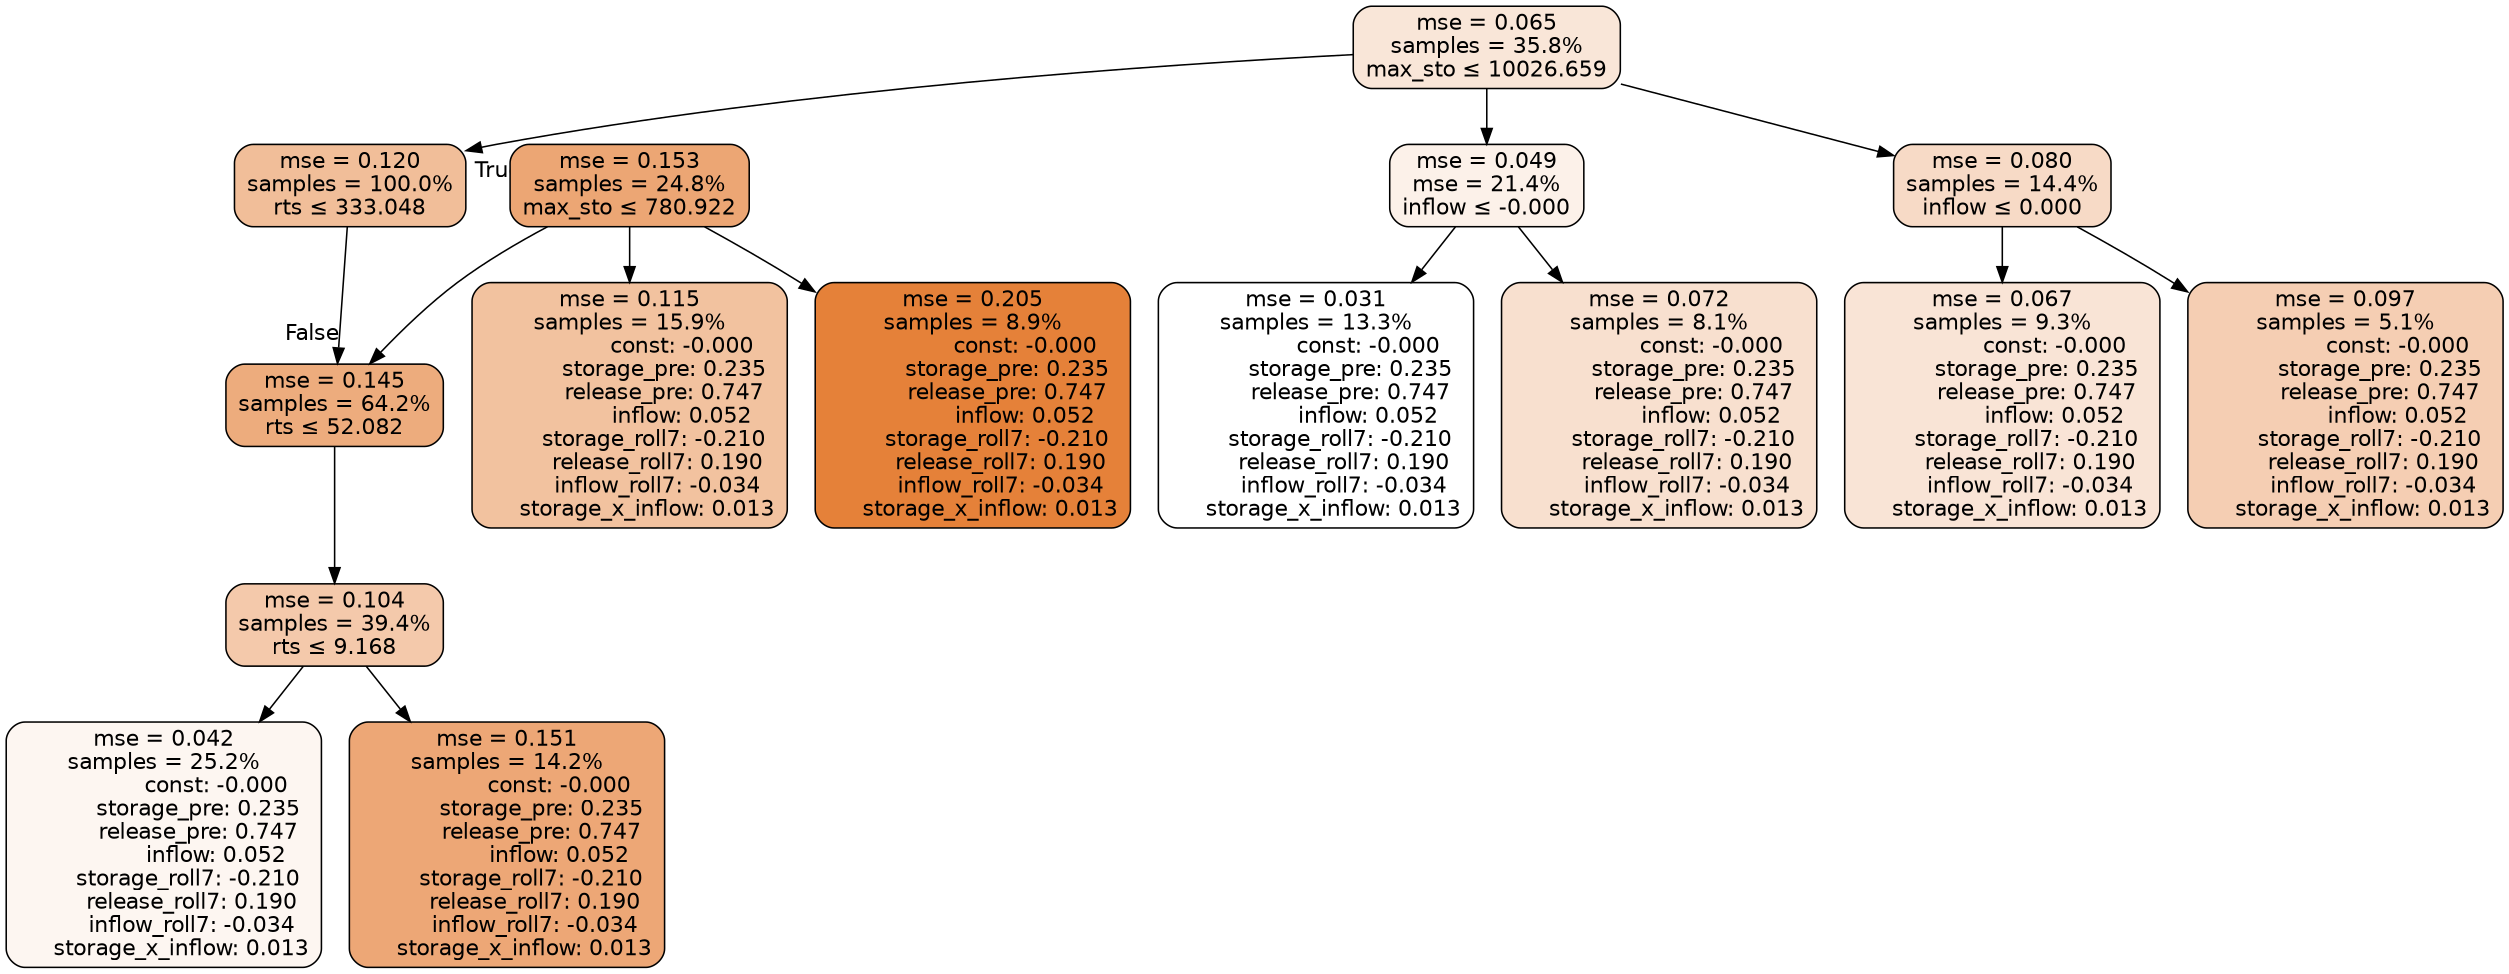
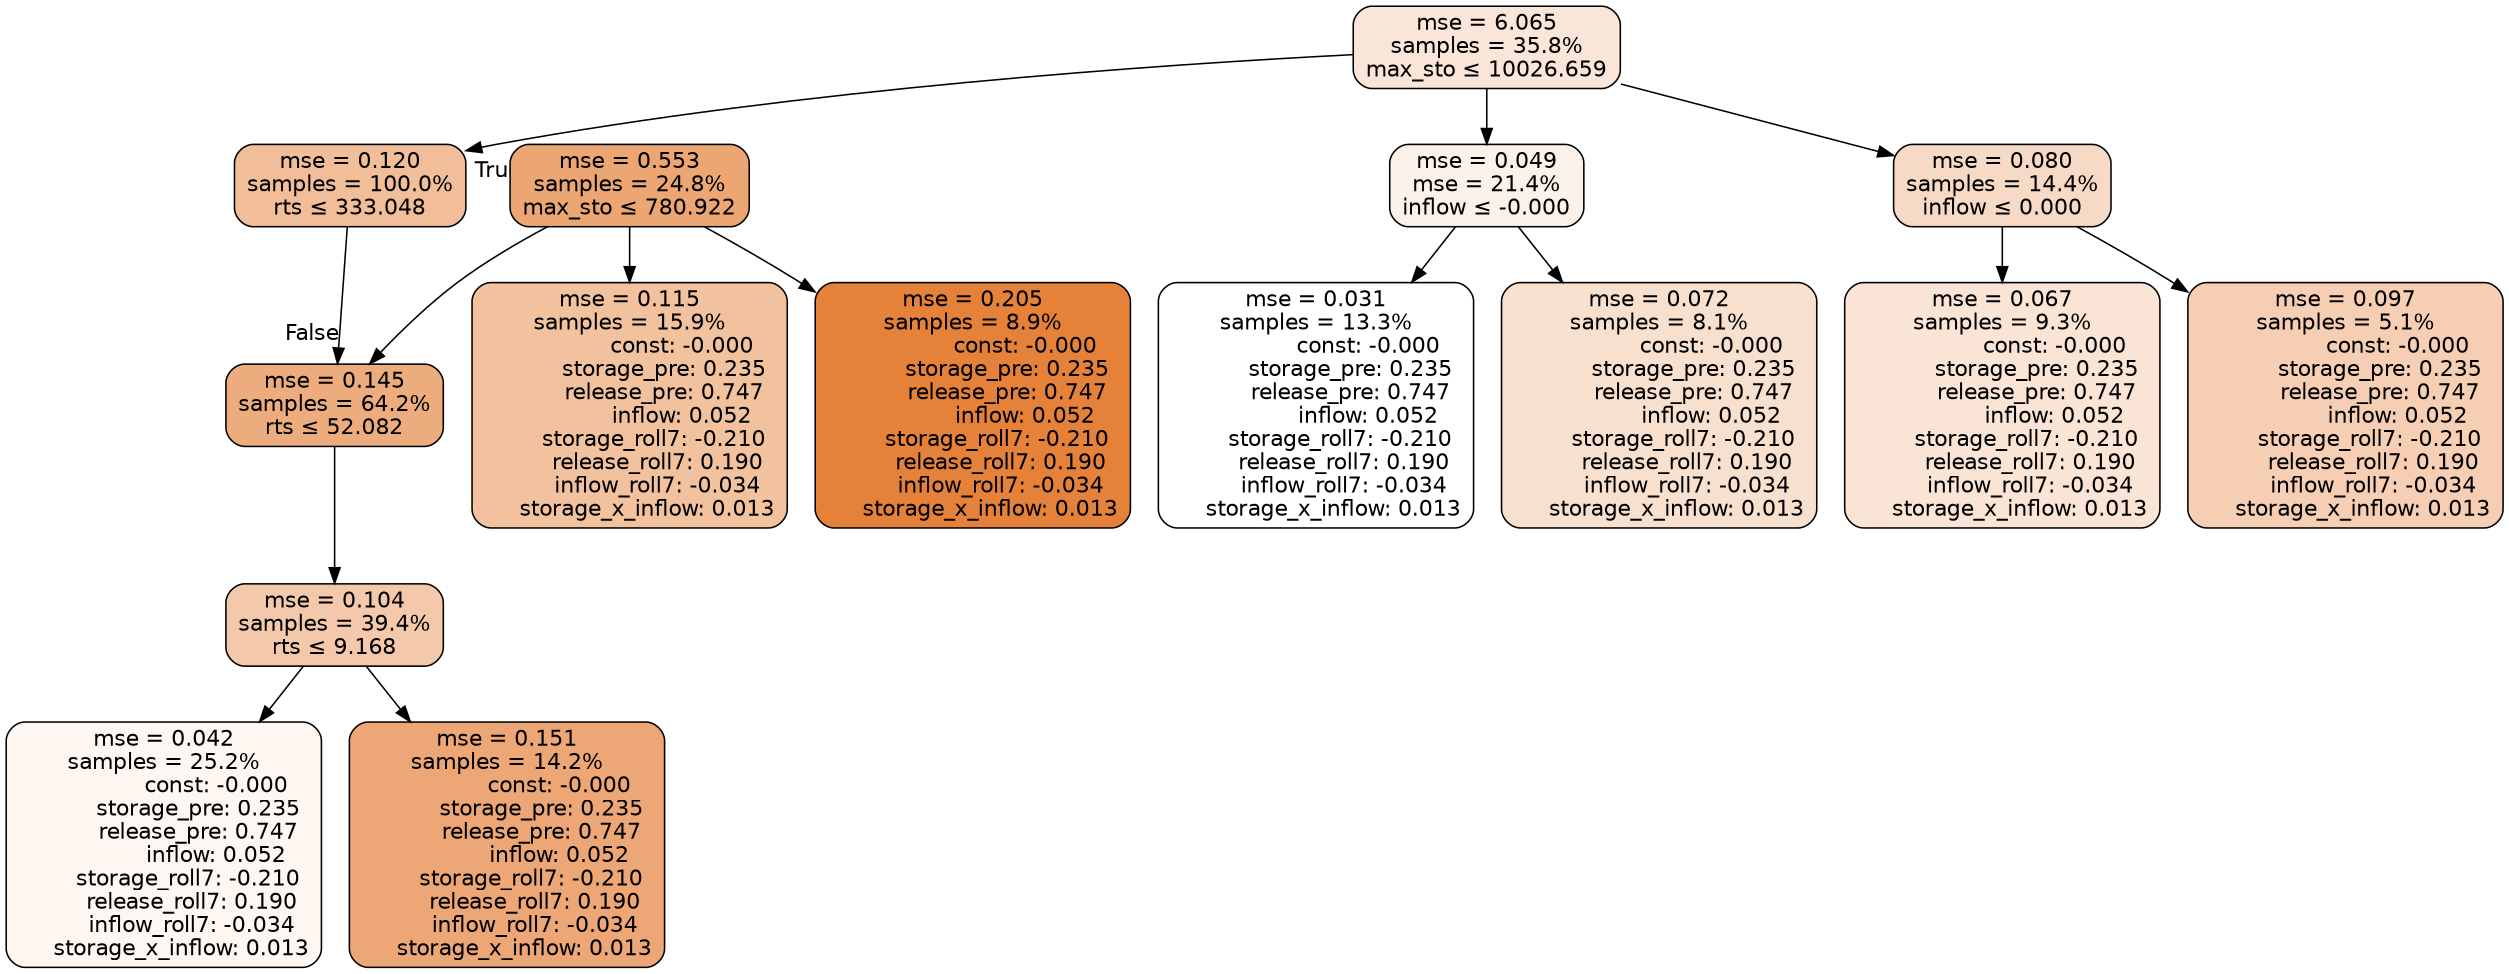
(1487, 47) -> (1487, 47)
(630, 186) -> (630, 186)
